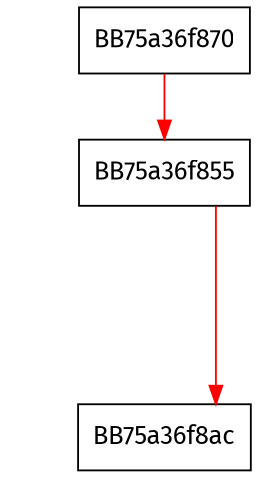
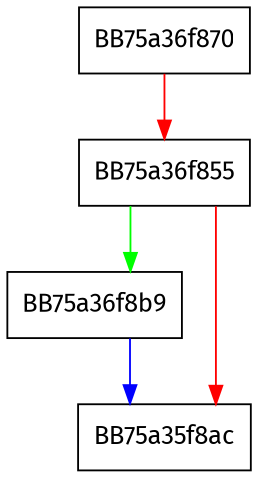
none -> (95, 305)
(164, 437) -> (164, 437)
